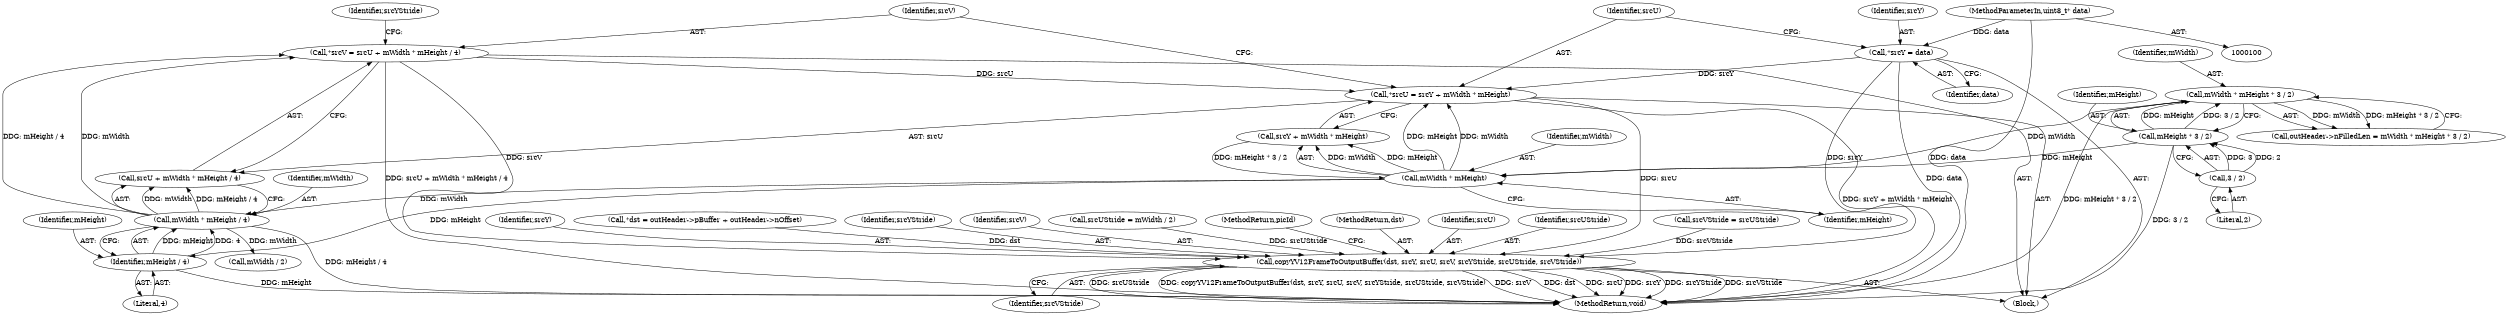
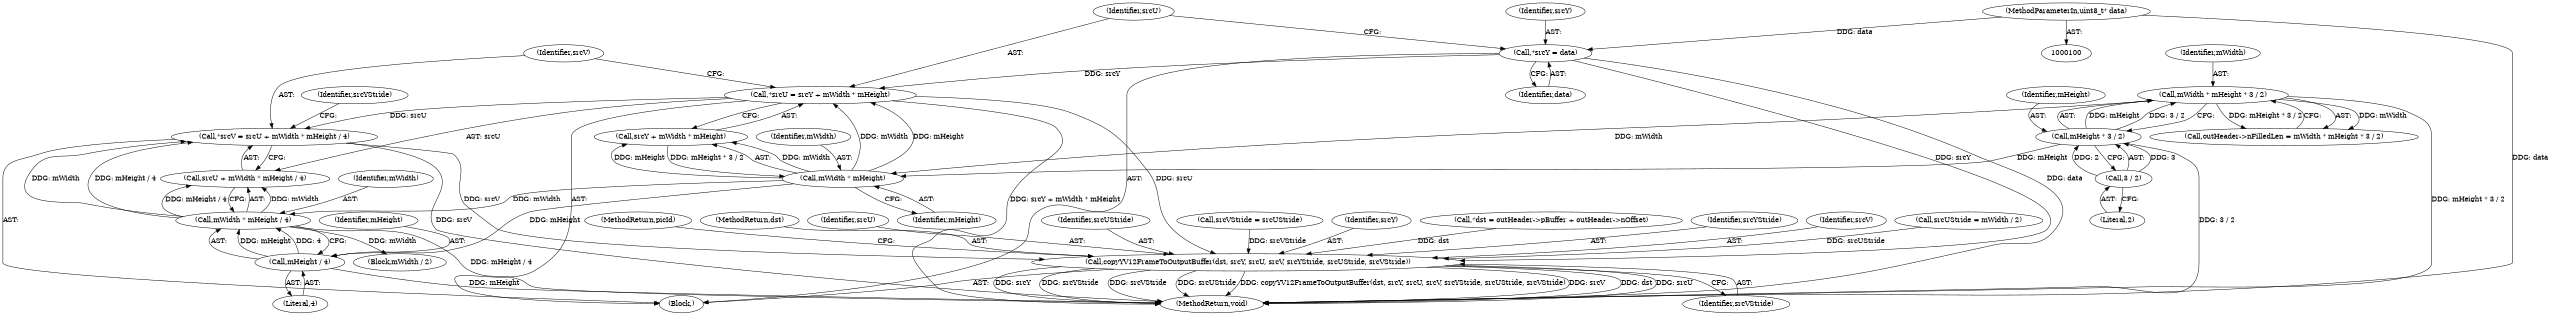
(913, 74) -> (518, 104)
(447, 179) -> (454, 221)
(150, 262) -> (300, 262)
(258, 262) -> (400, 262)
